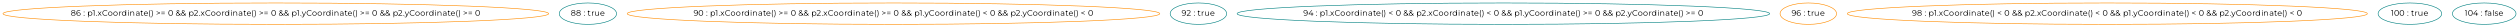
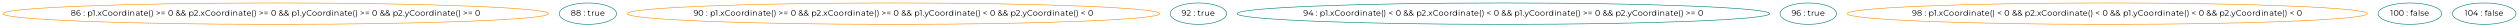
(1808, 14) -> (1808, 14)
(2410, 14) -> (2410, 14)
